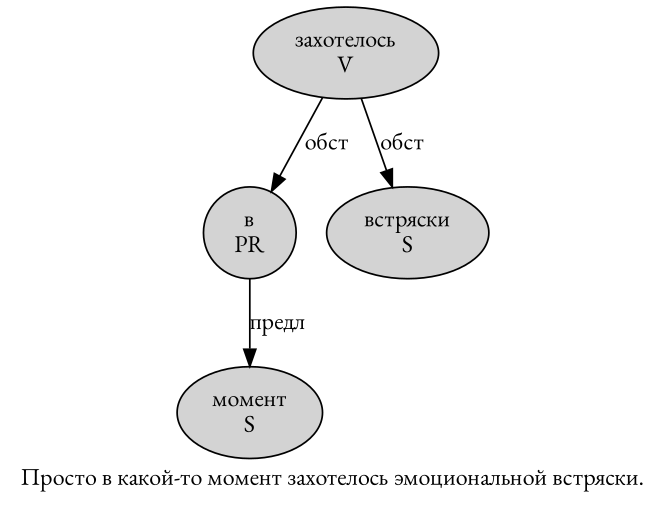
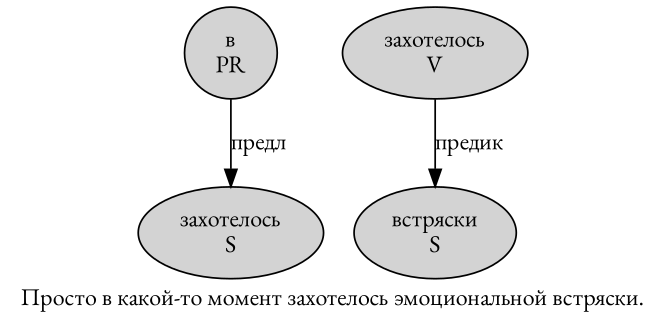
(301, 137) -> none
(403, 143) -> (470, 143)
(250, 413) -> (231, 233)
